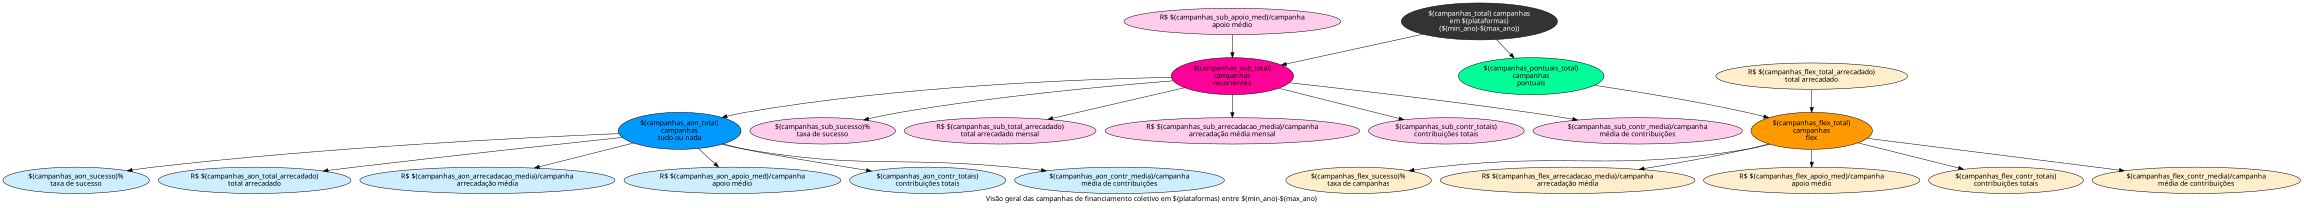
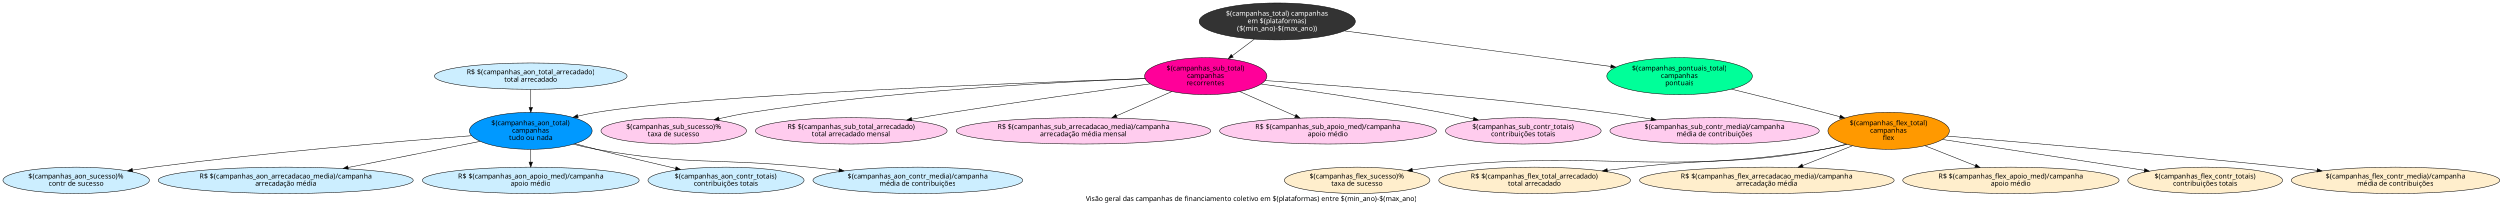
(1232, 44) -> (1267, 104)
(1812, 98) -> (1727, 161)
(475, 153) -> (531, 98)
(76, 180) -> (76, 180)
(1359, 180) -> (1357, 180)
